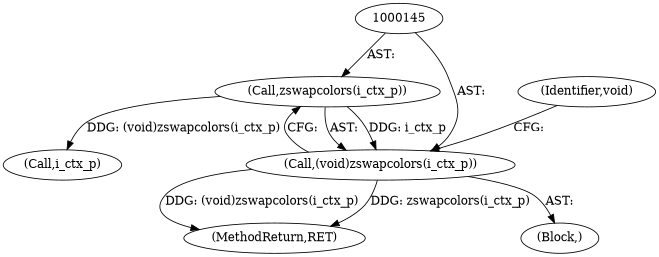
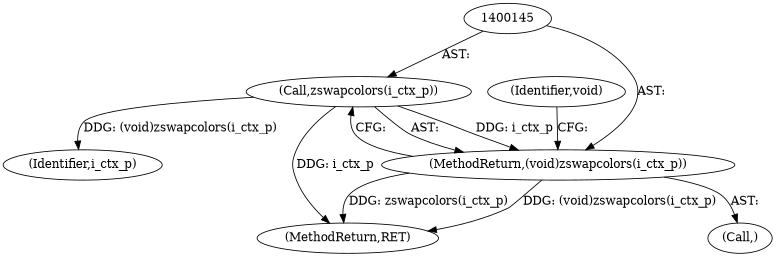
(399, 19) -> (508, 19)
none -> (293, 159)
(62, 165) -> (83, 165)
(381, 165) -> (558, 165)
(560, 238) -> (740, 238)
